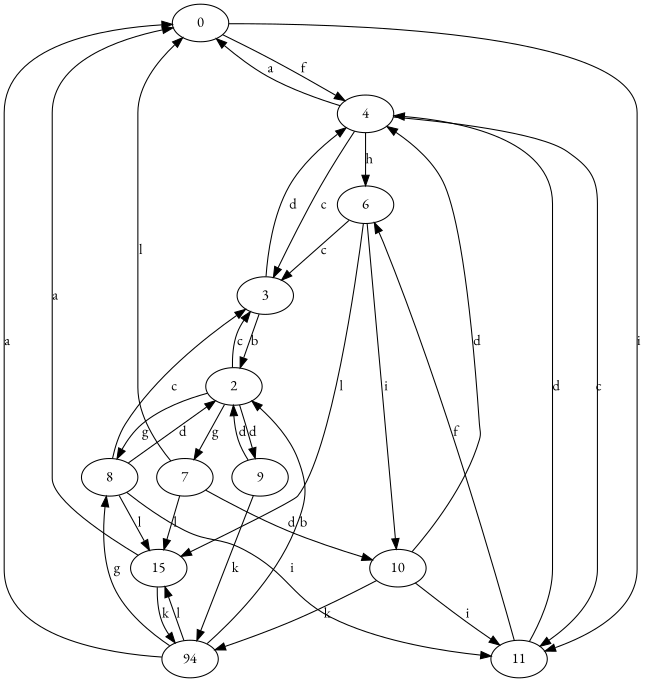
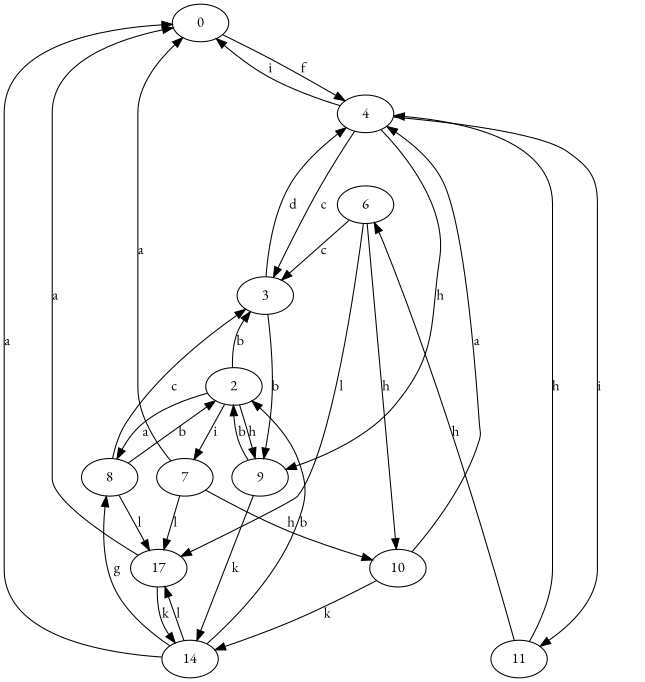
(271, 68) -> (271, 68)
(366, 154) -> (432, 322)
(637, 184) -> none
(141, 250) -> (141, 250)
(251, 336) -> (272, 381)
(241, 341) -> (241, 341)
(477, 341) -> (477, 341)
(386, 386) -> (386, 386)
(556, 386) -> (556, 386)
(600, 386) -> (600, 386)
(146, 432) -> (146, 432)
(183, 432) -> (183, 432)
(216, 432) -> (216, 432)
(242, 432) -> (242, 432)
(253, 432) -> (253, 432)
(456, 432) -> (456, 432)
(291, 523) -> (291, 523)
(159, 568) -> (159, 568)
(296, 591) -> none
(453, 612) -> none
(190, 659) -> (190, 659)
